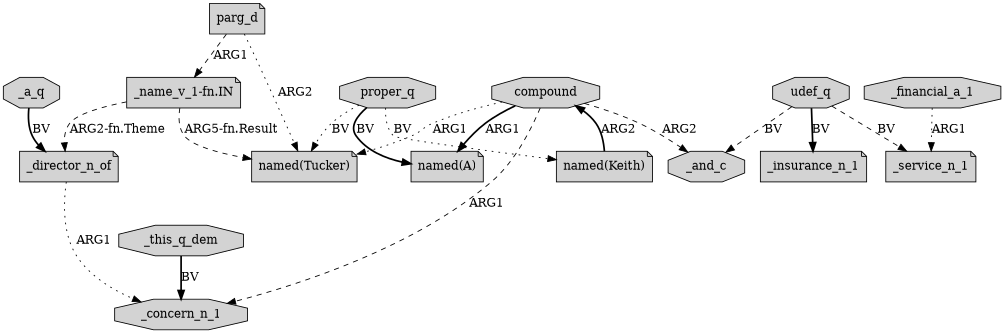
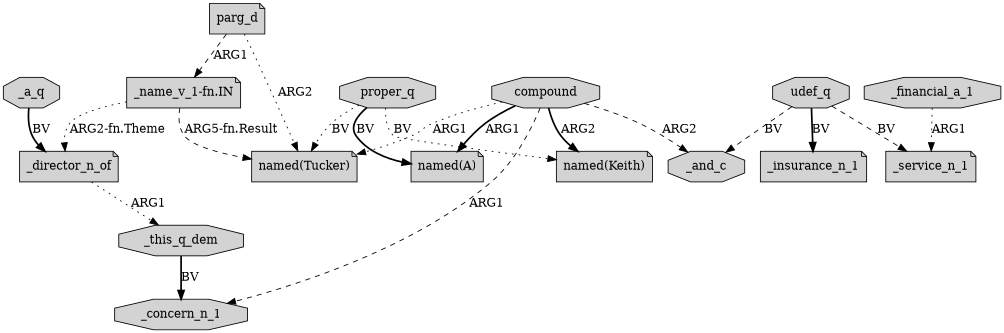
(87, 113) -> (87, 113)
(599, 128) -> (556, 129)
(76, 254) -> (121, 201)
